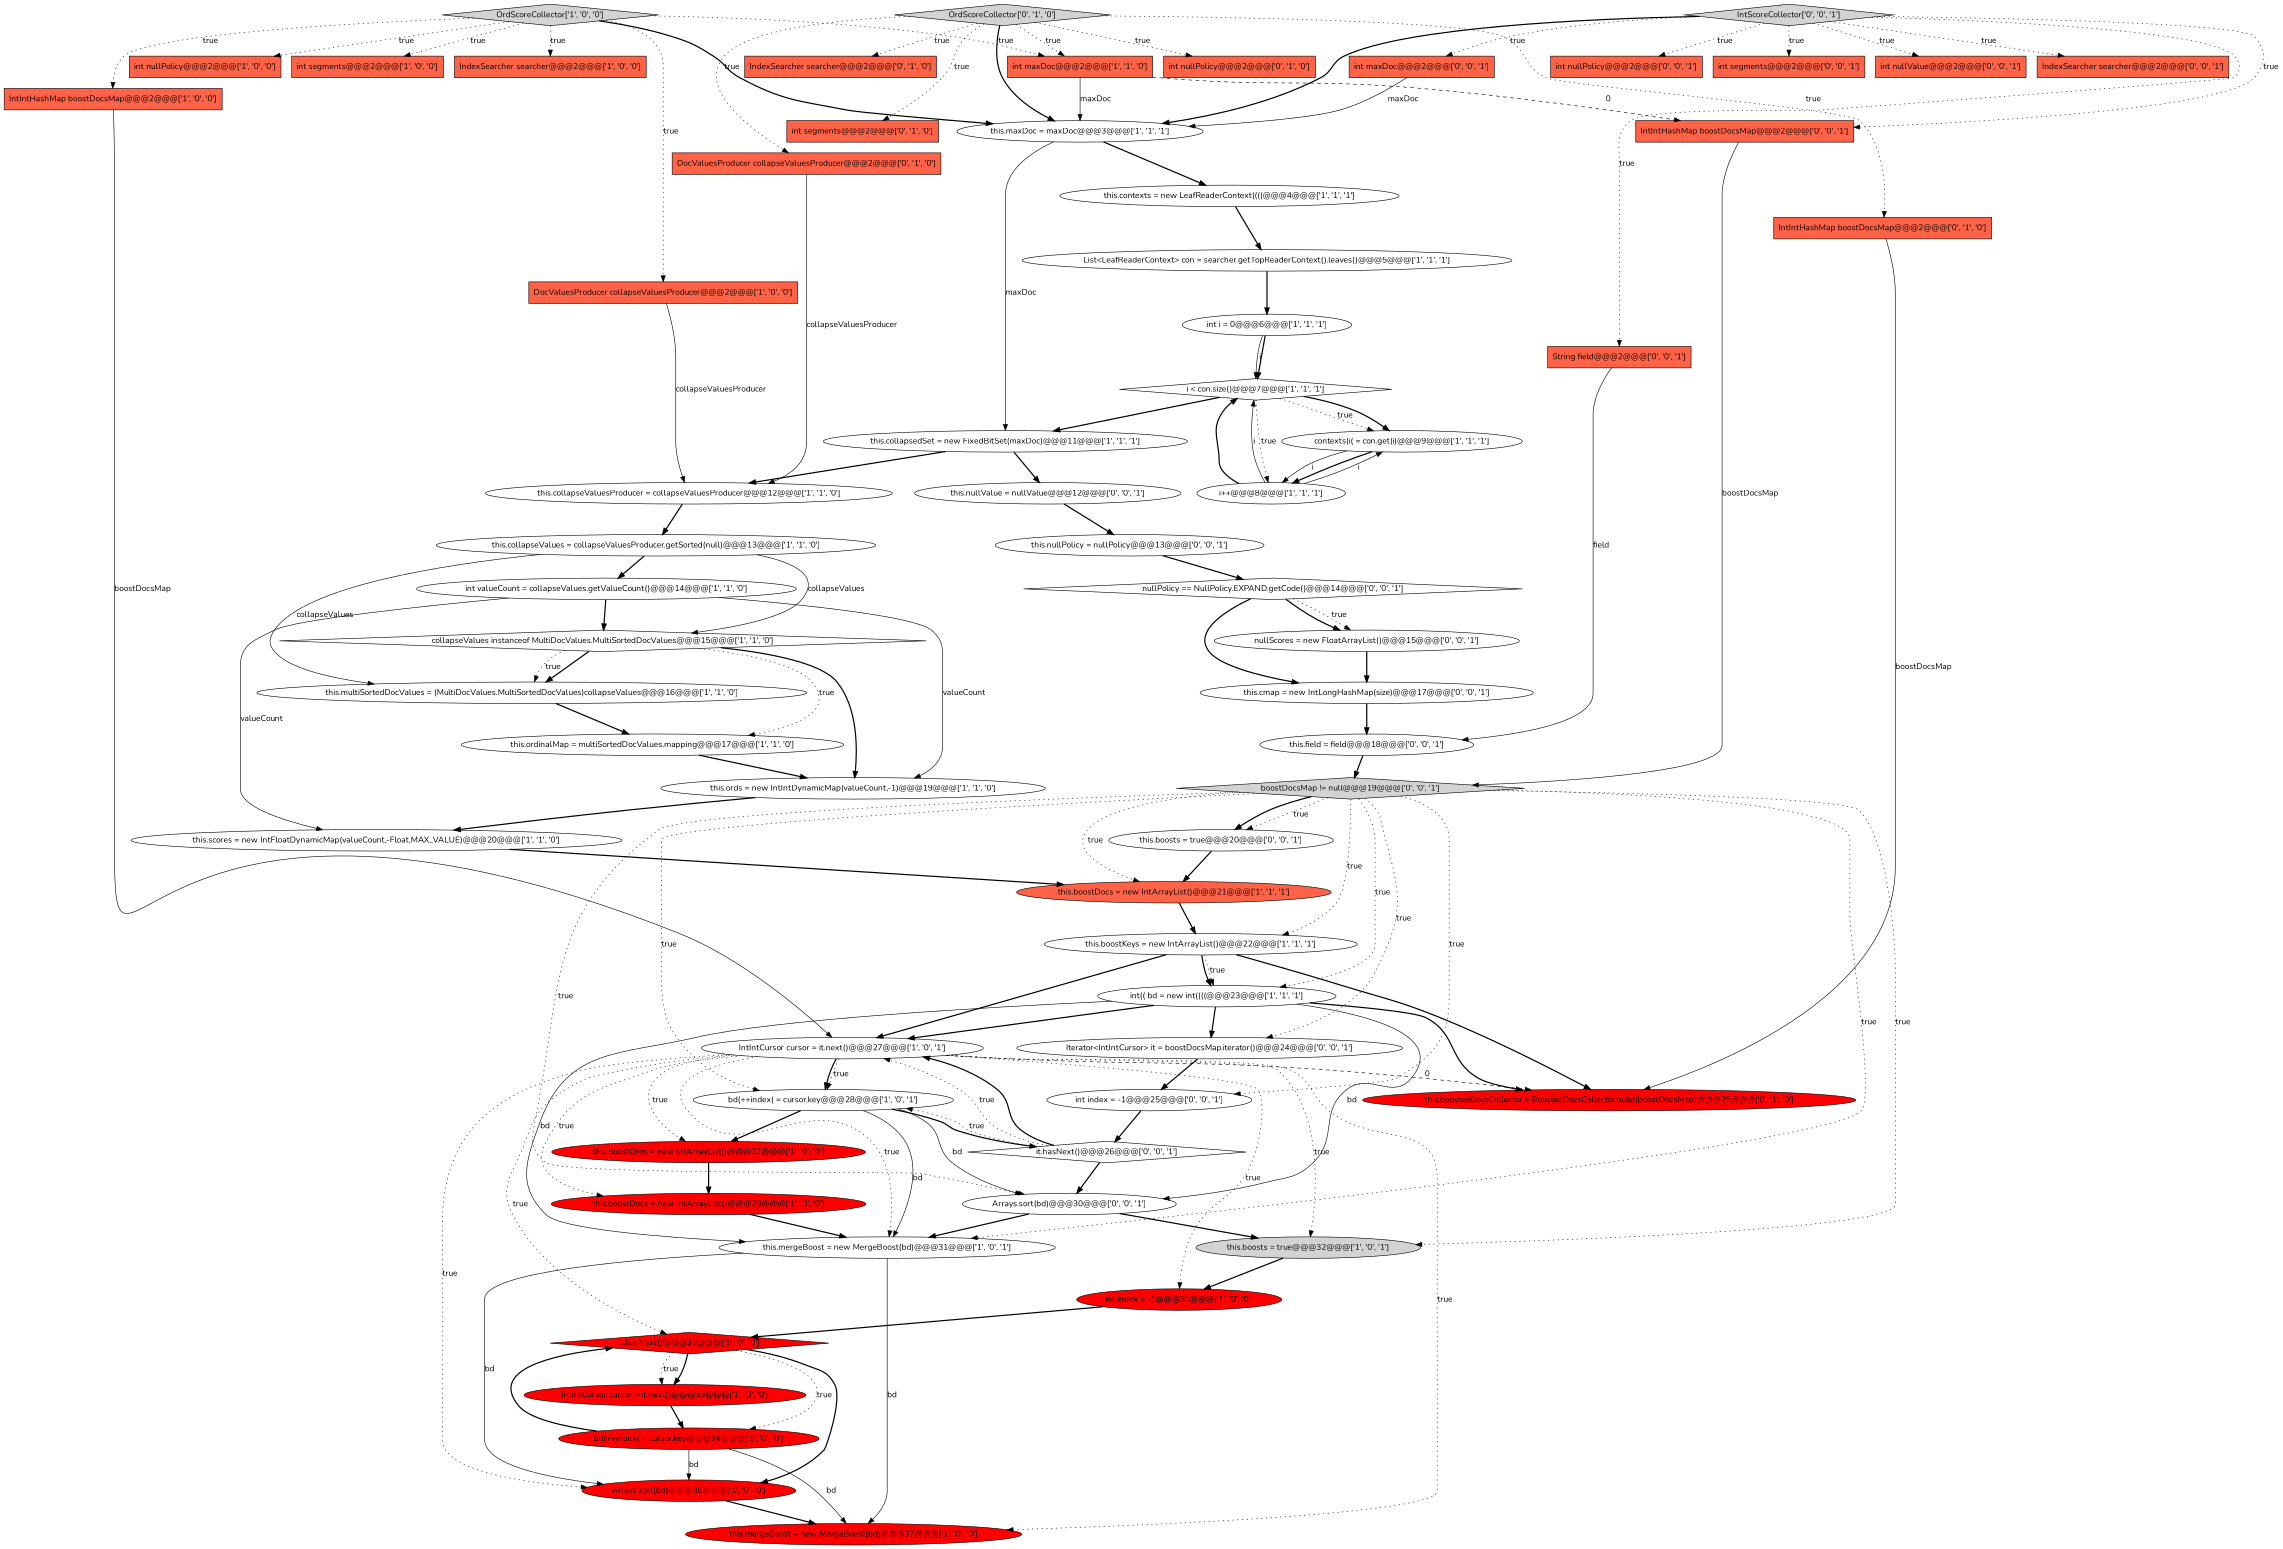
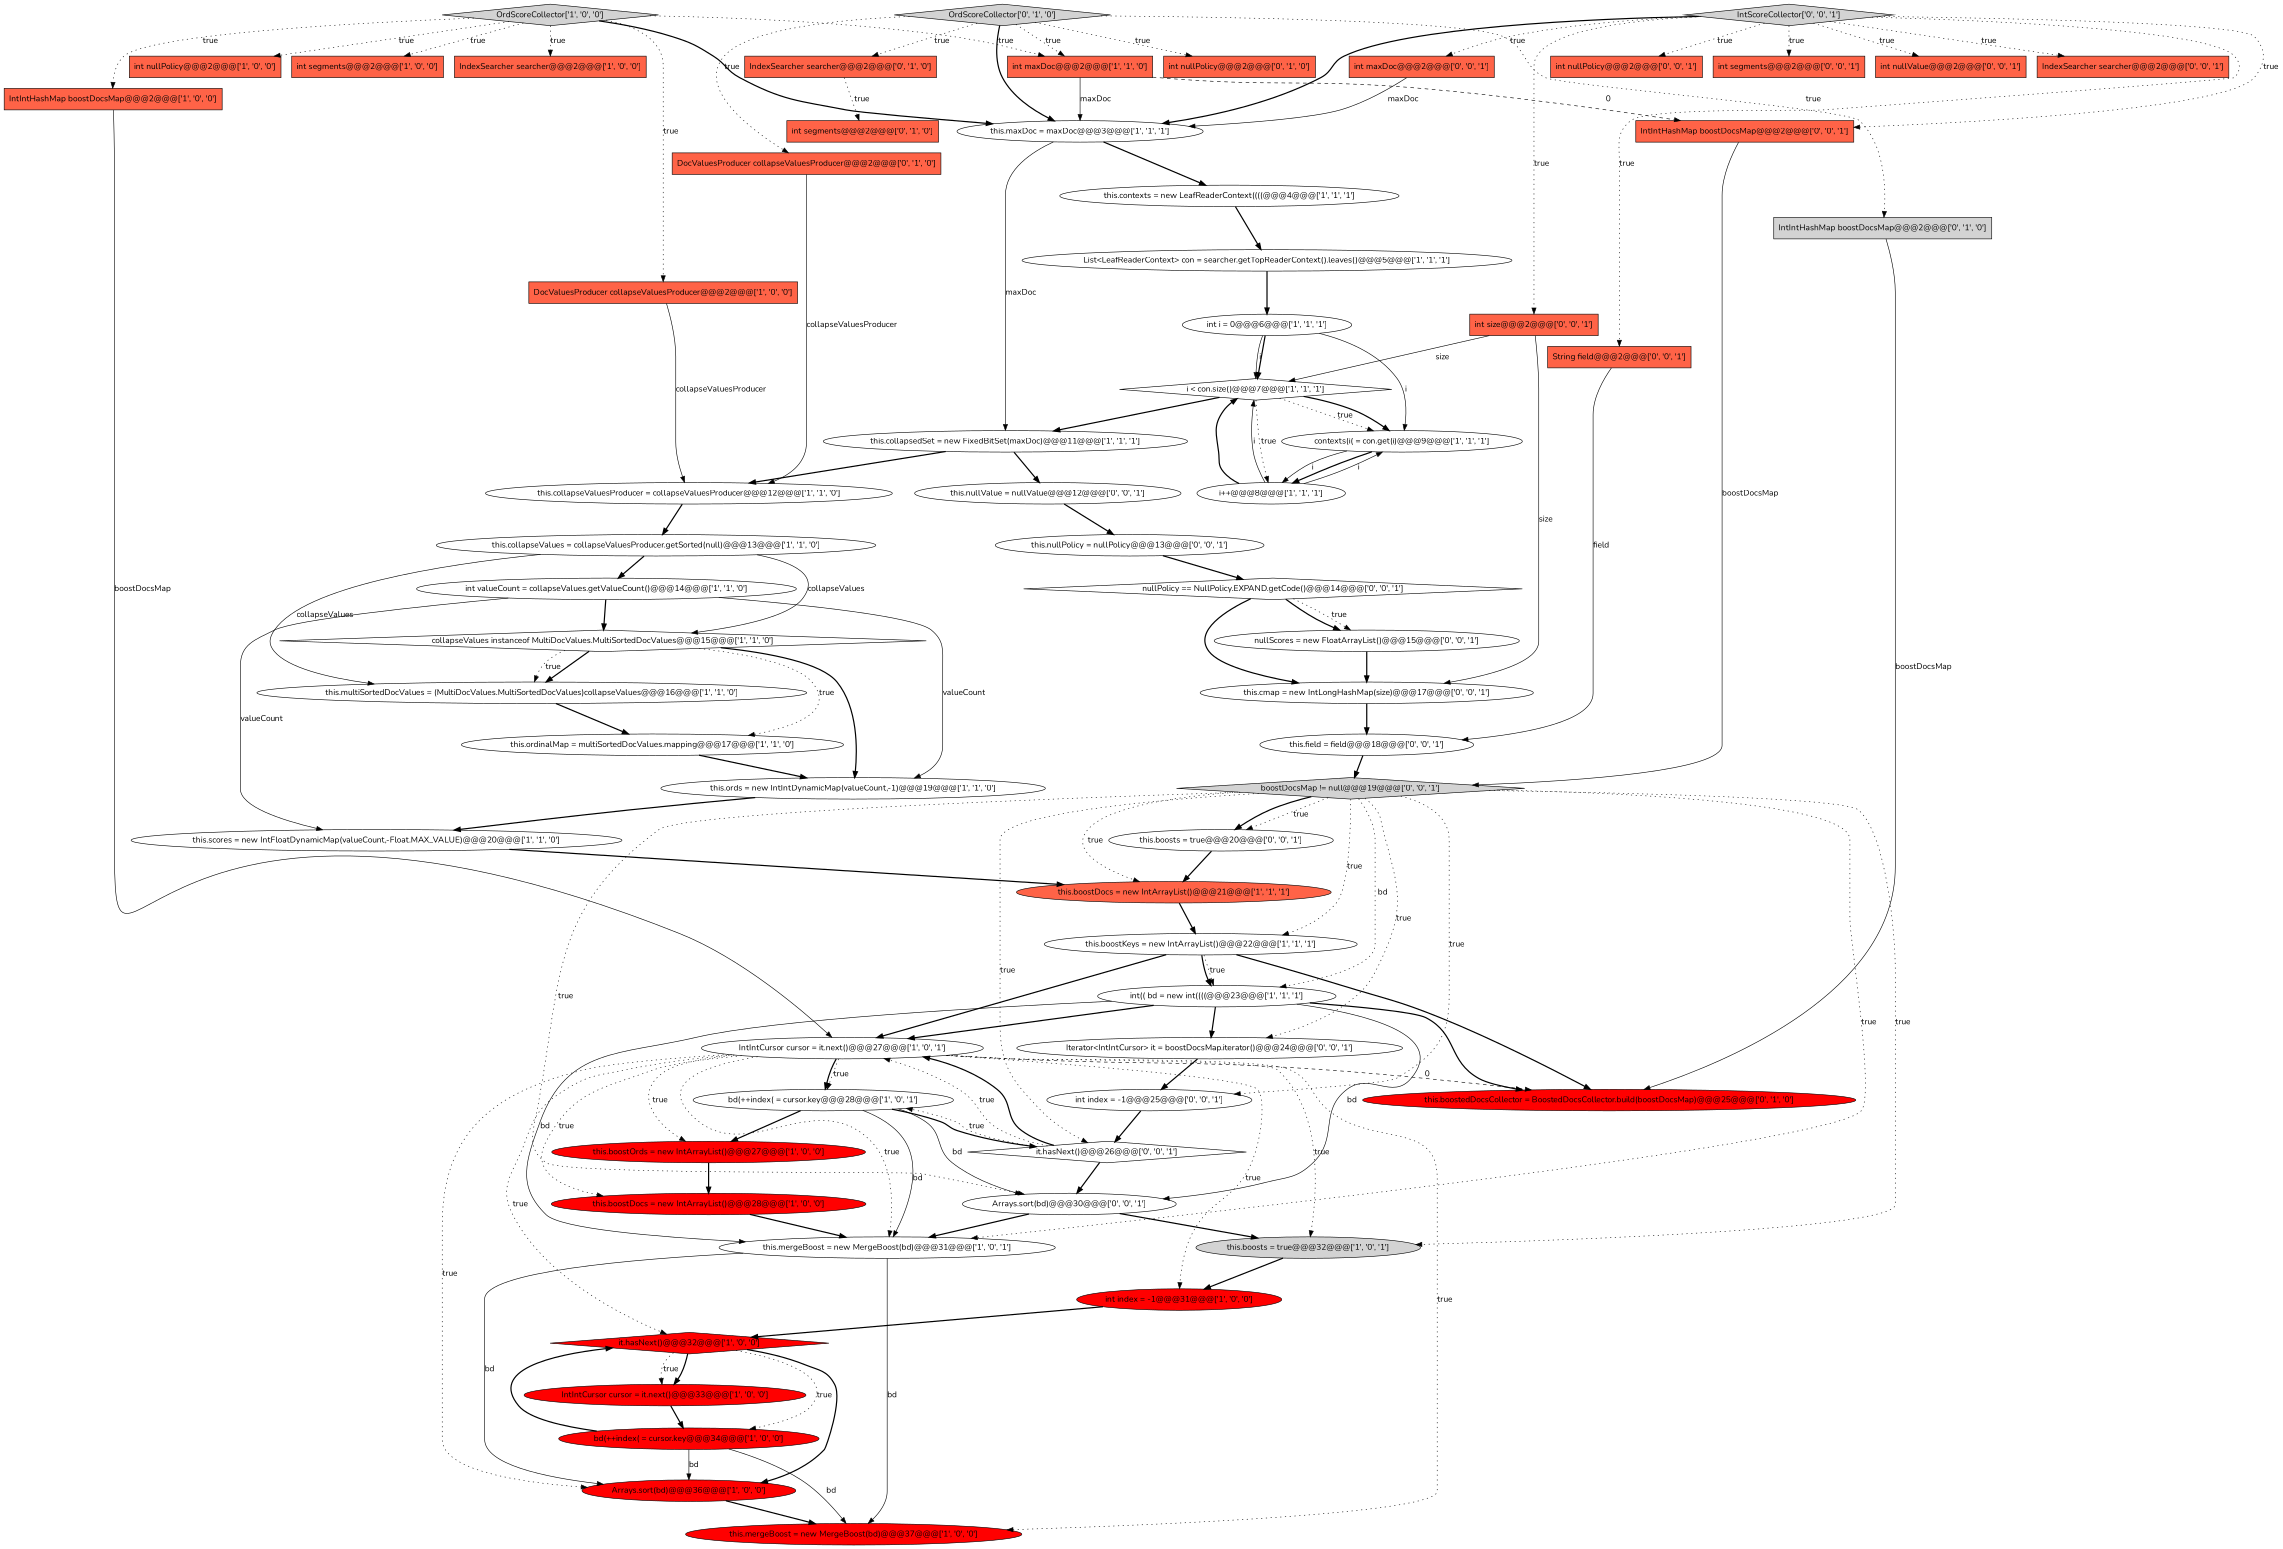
(943, 77) -> (851, 96)
(1883, 228) -> (1883, 228)
none -> (1534, 325)
none -> (1384, 365)
(812, 820) -> (1000, 873)
(1383, 892) -> (1383, 892)
